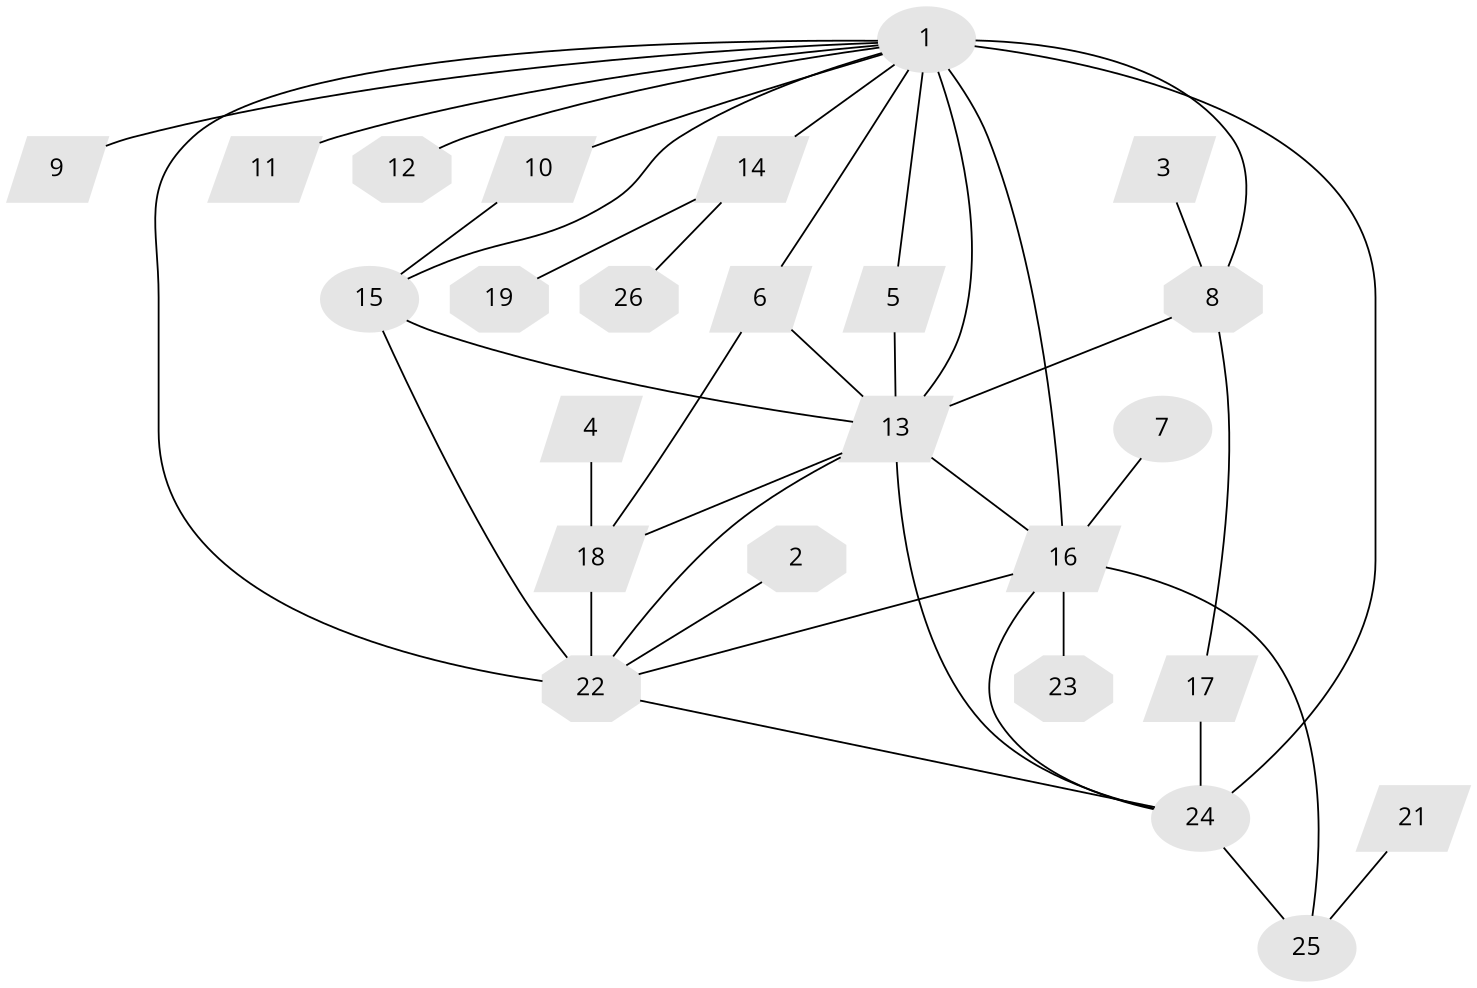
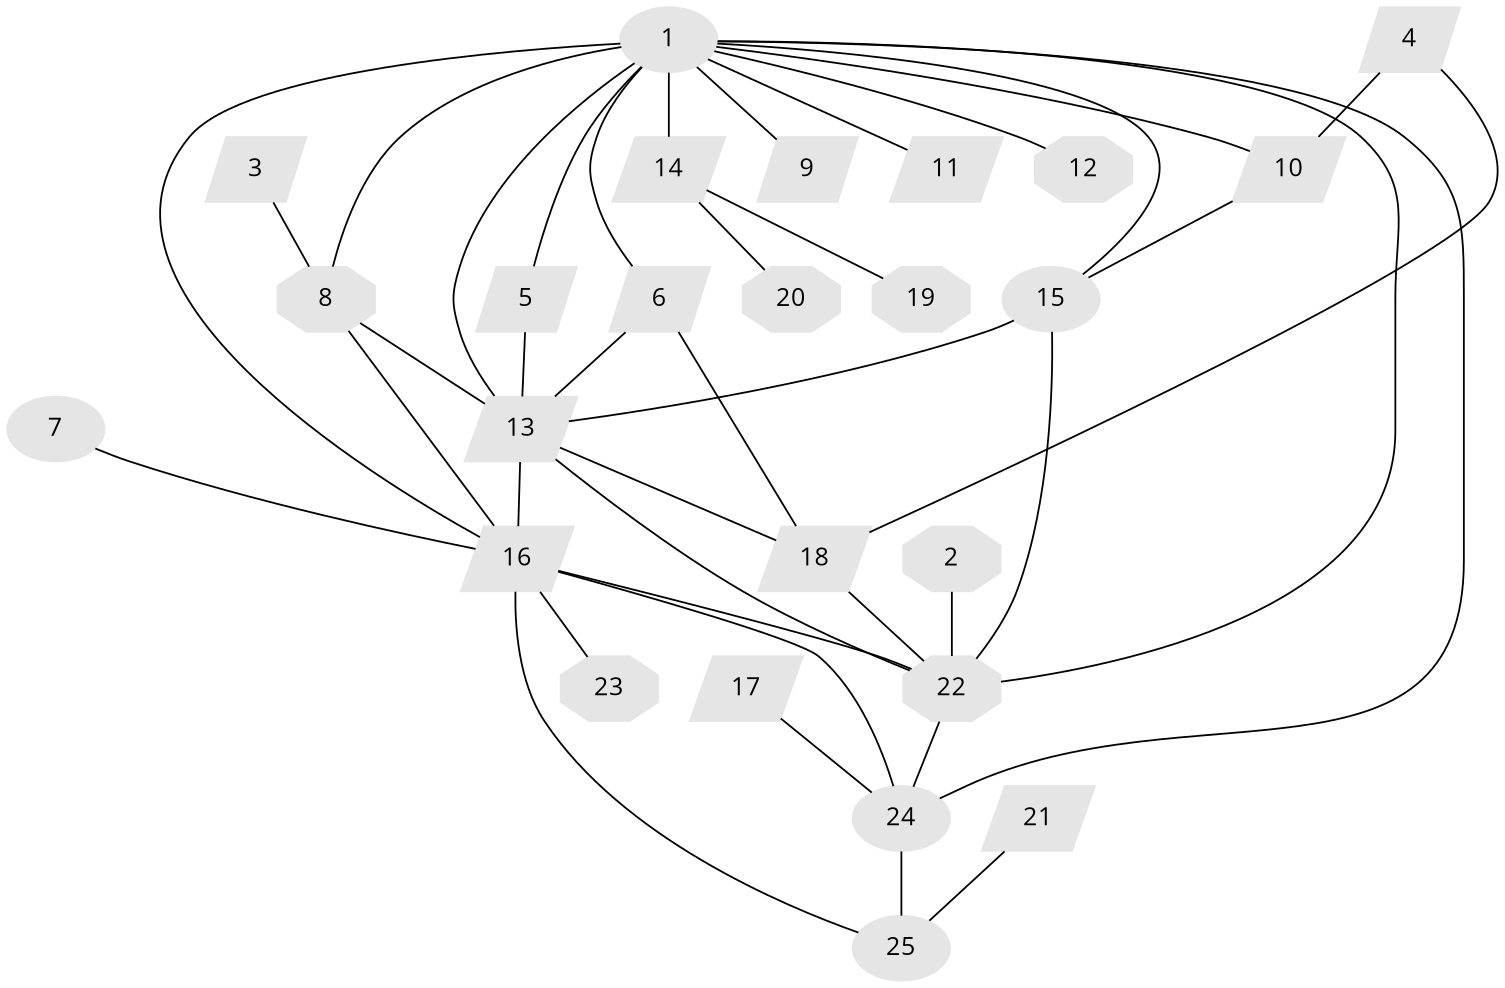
none -> (1355, 98)
(629, 299) -> (791, 299)
(1228, 494) -> (421, 428)
(957, 689) -> none
